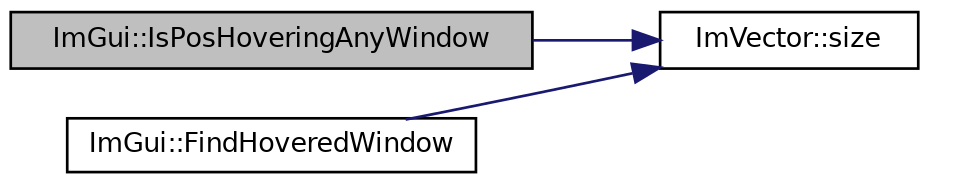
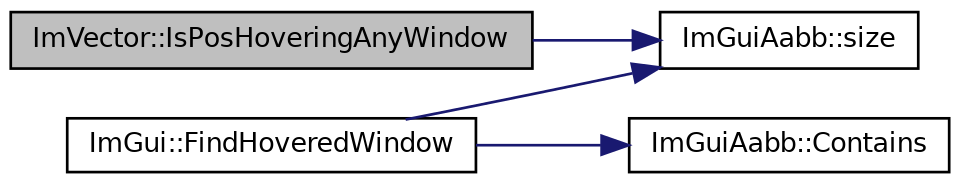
(272, 40) -> (272, 40)
(789, 40) -> (789, 40)
none -> (789, 145)
